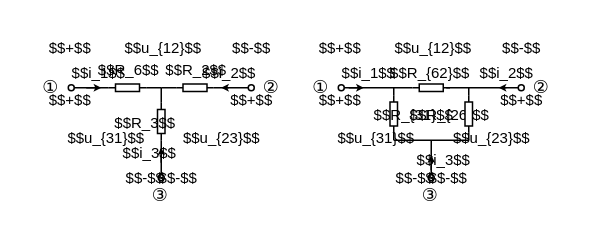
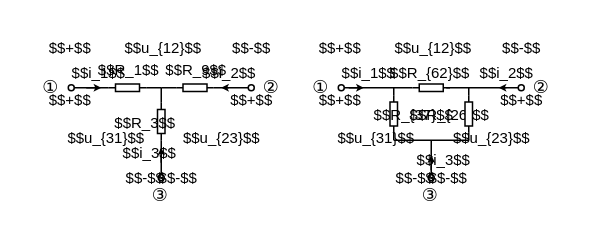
(129, 70) -> (129, 70)
(197, 70) -> (197, 70)
(414, 115) -> (414, 115)
